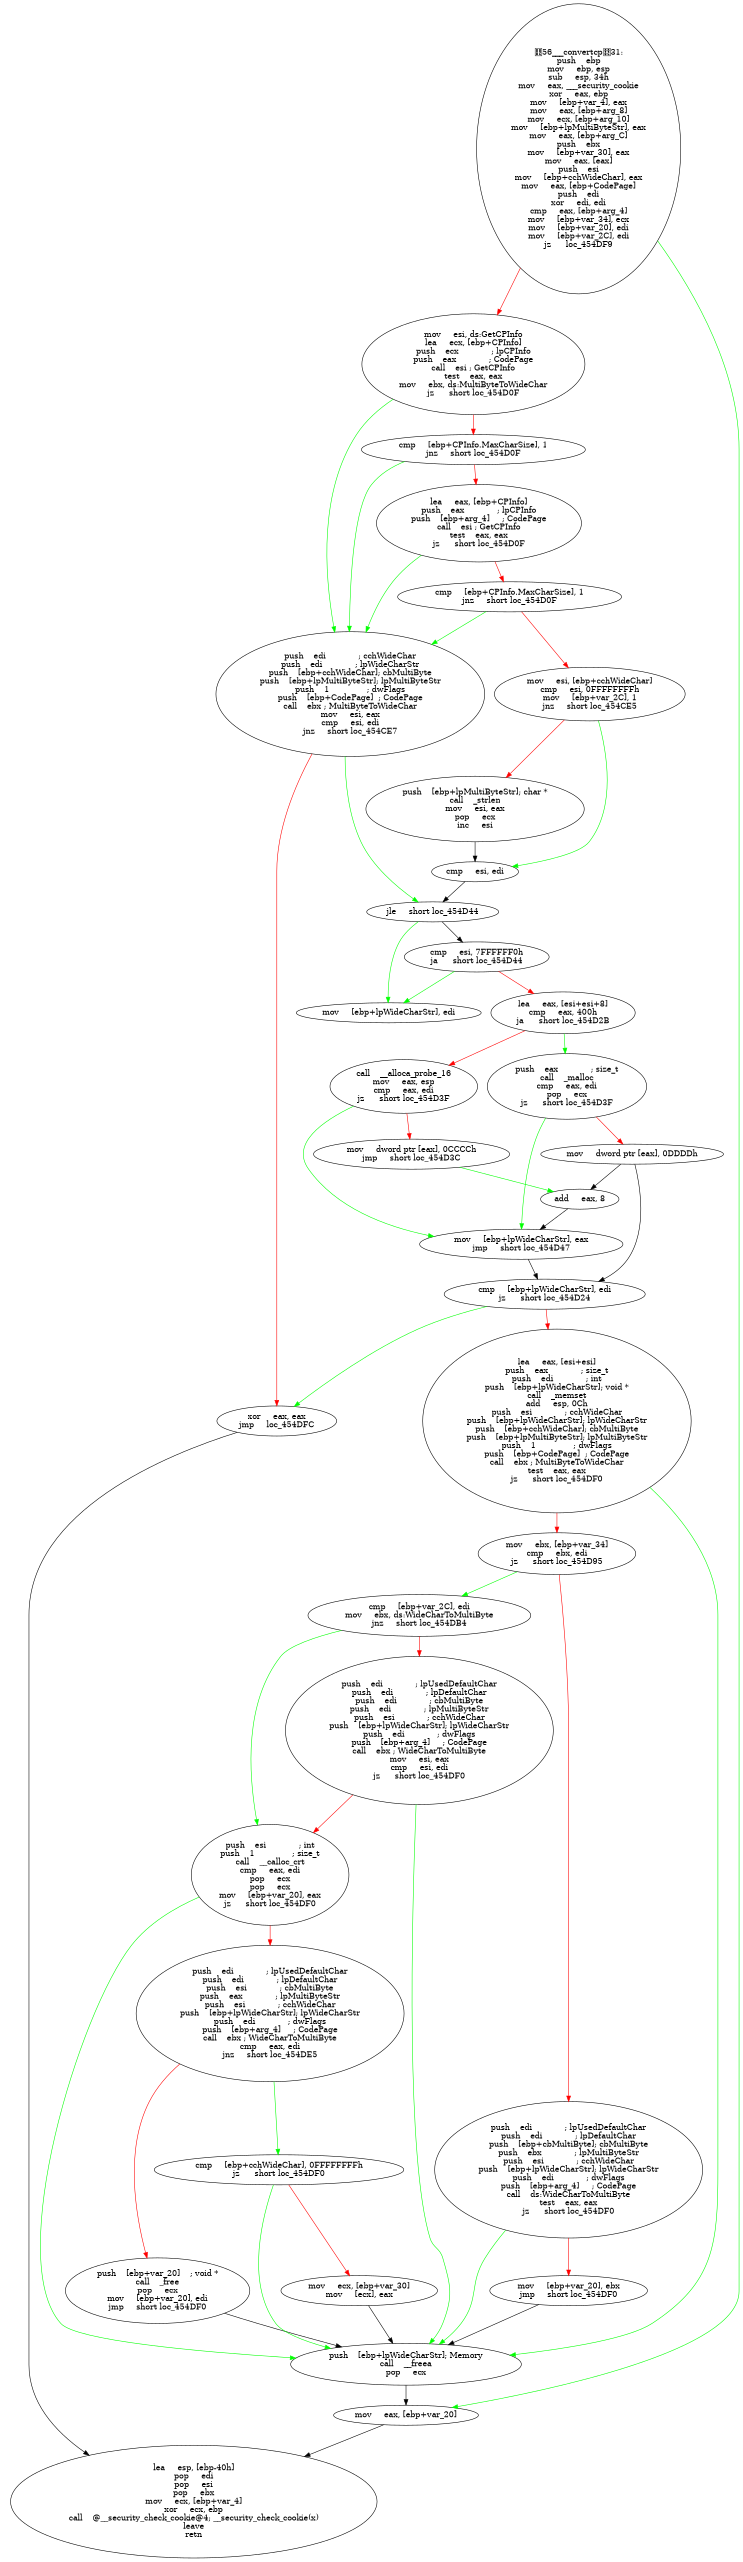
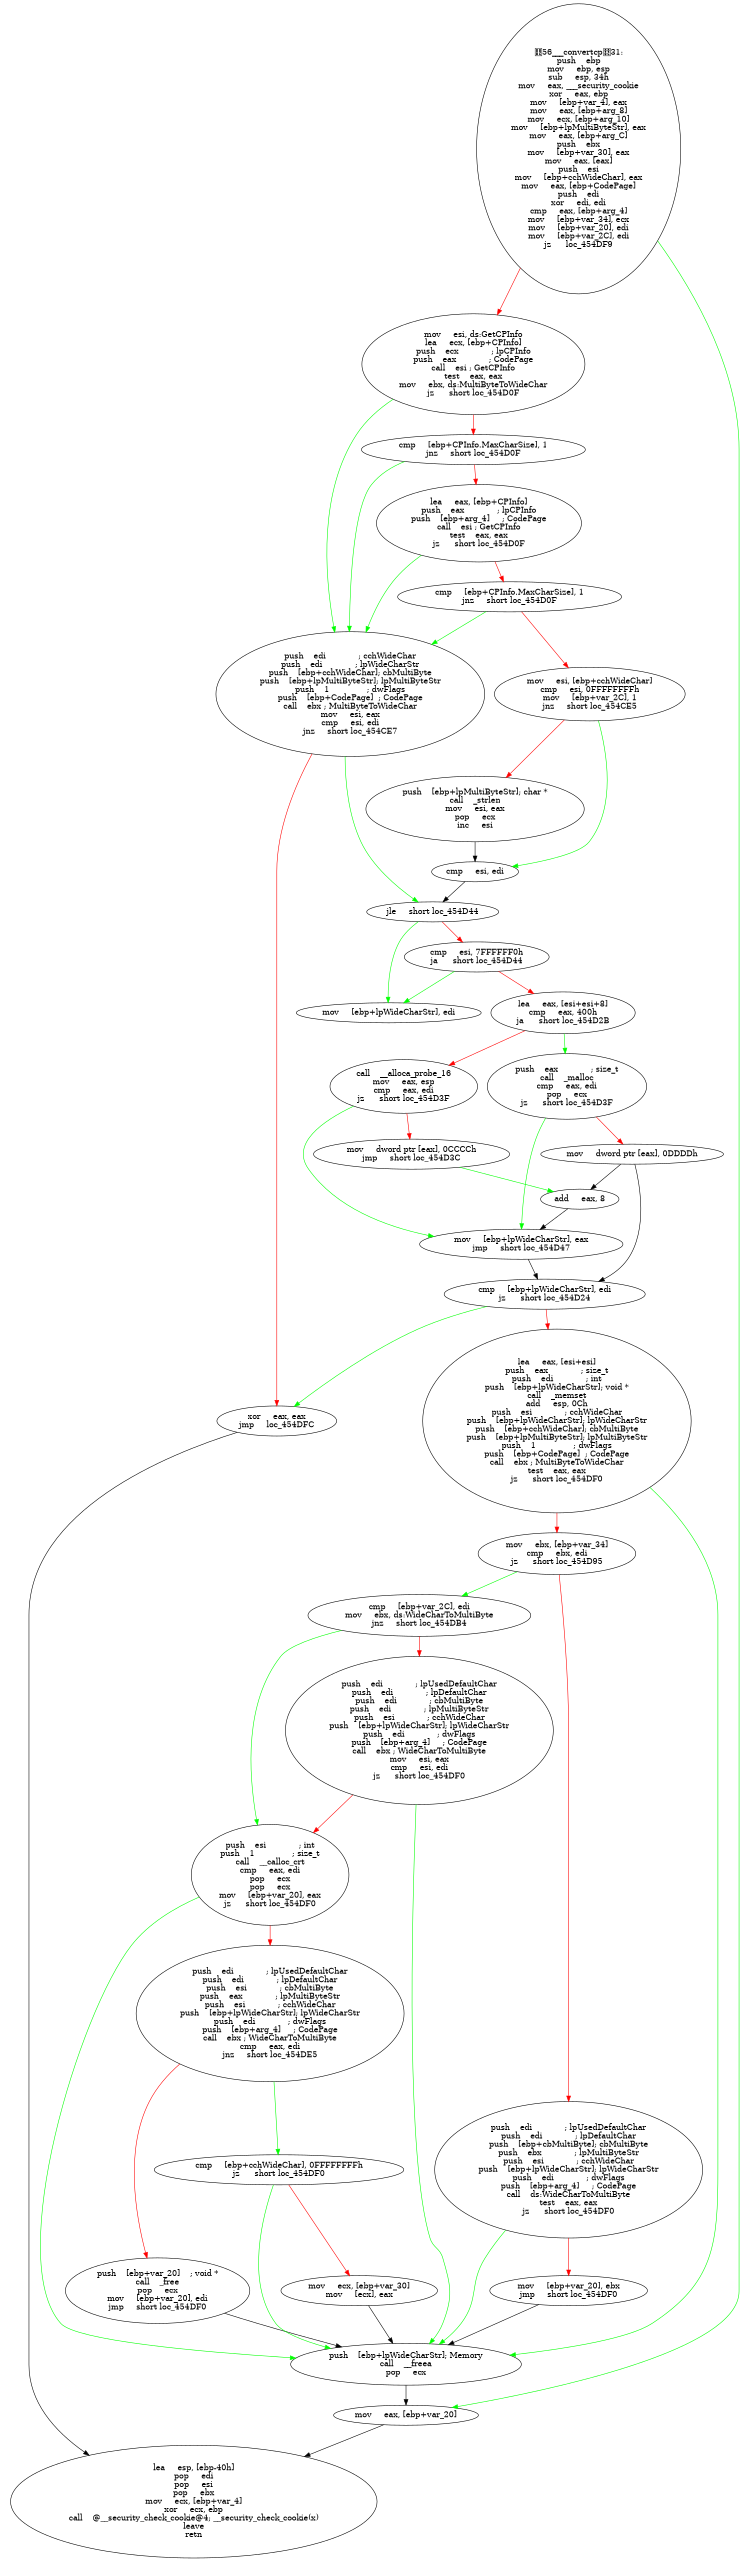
(450, 930) -> (450, 930)
